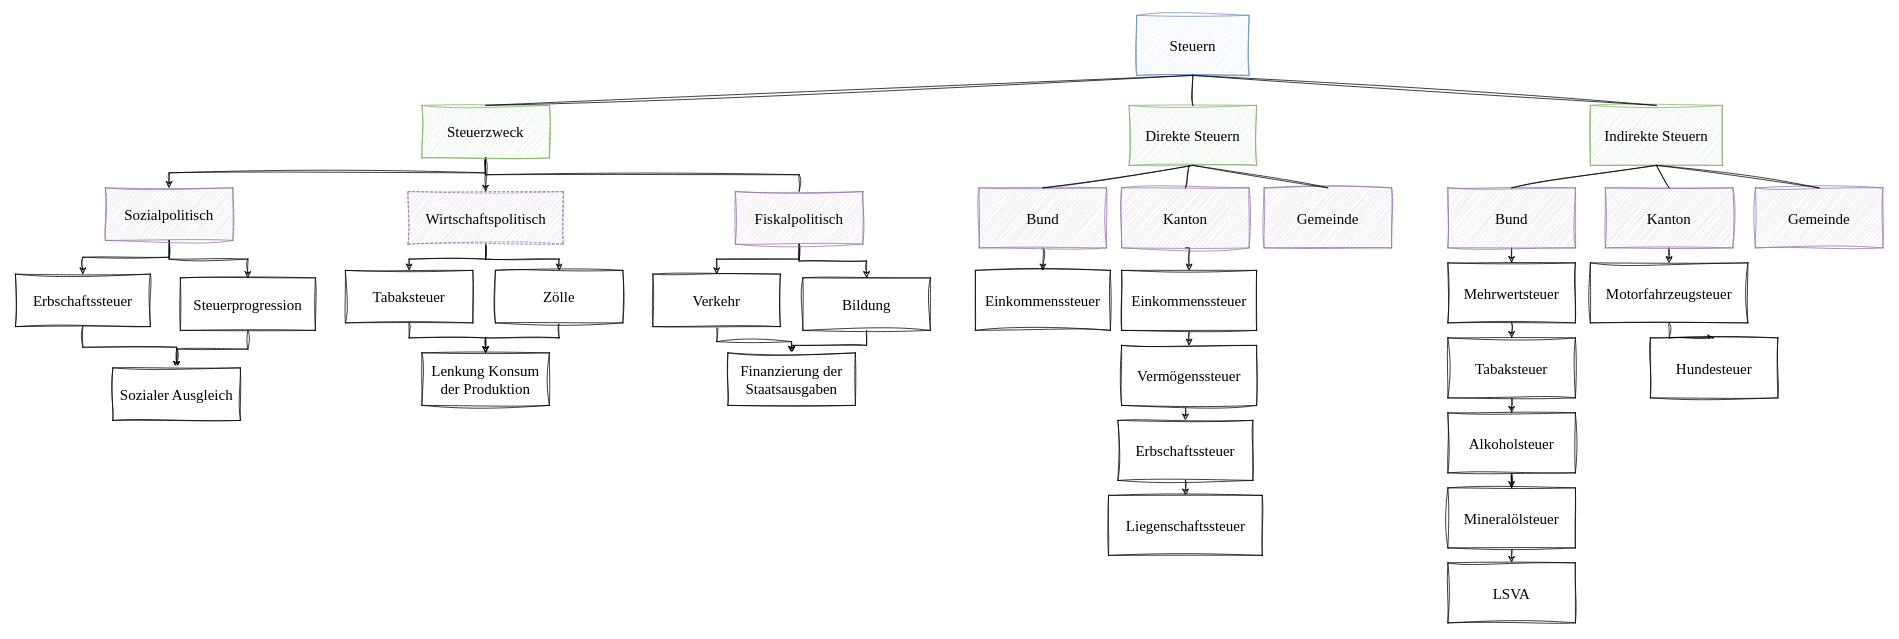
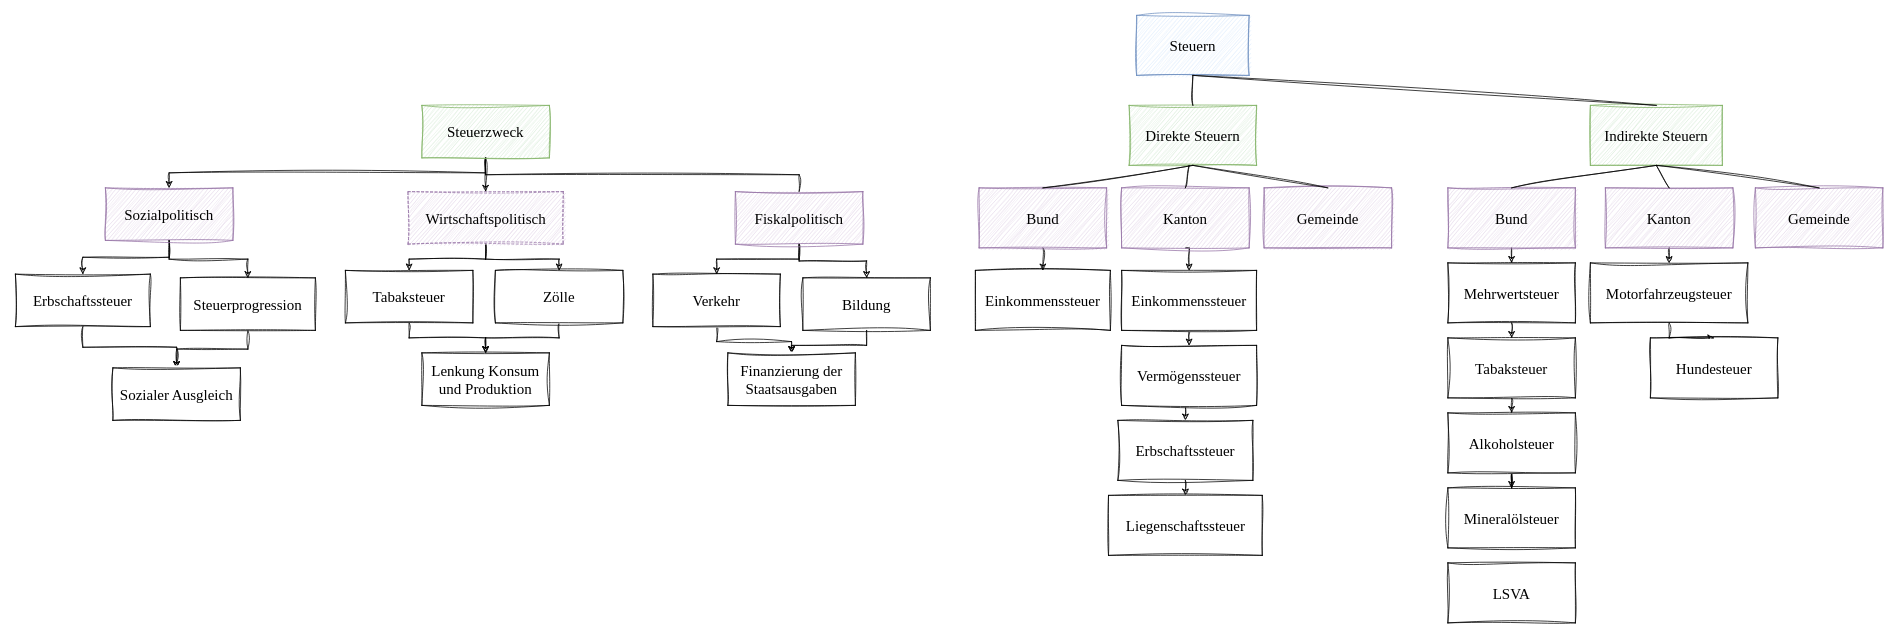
(826, 91) -> none
(486, 379) -> (486, 379)
(1512, 554) -> none
